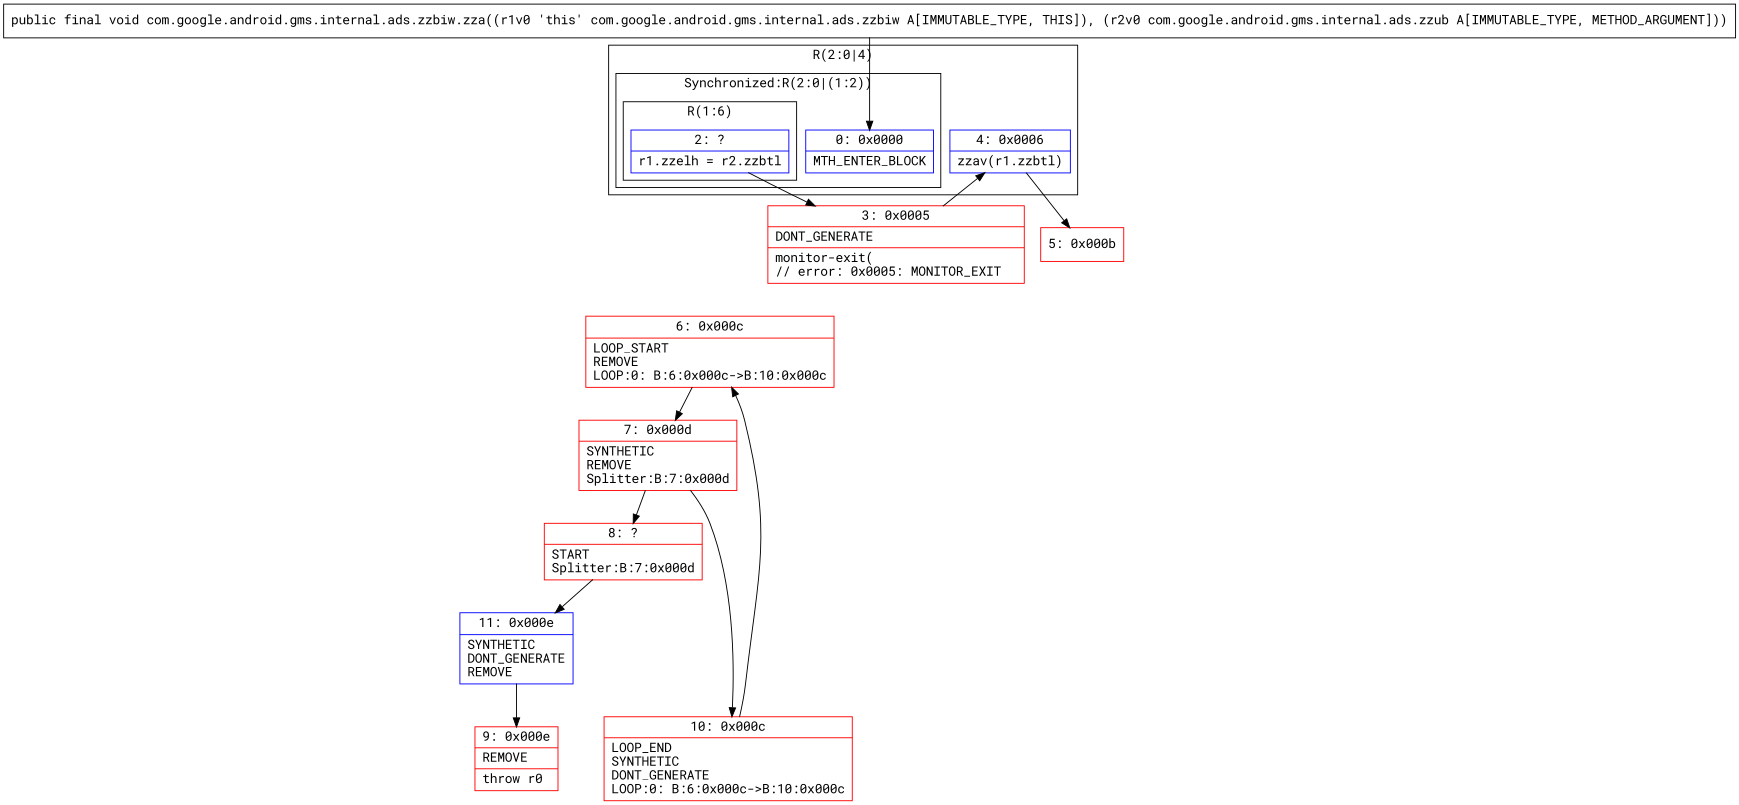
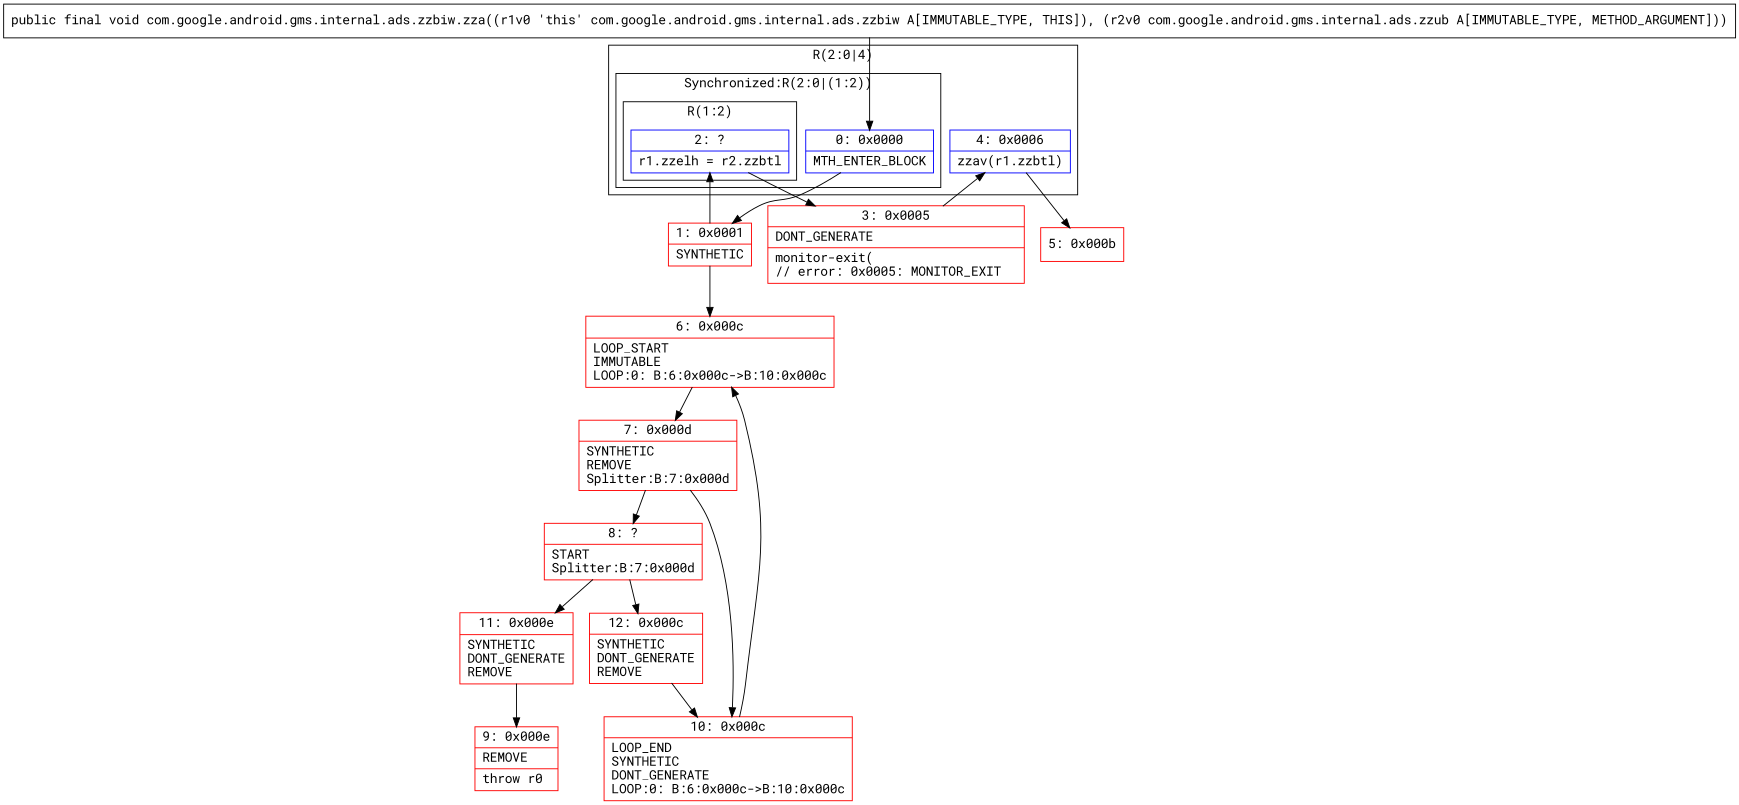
(710, 112) -> (710, 112)
none -> (710, 245)
(616, 362) -> (627, 362)
(516, 648) -> (516, 648)
none -> (646, 648)
